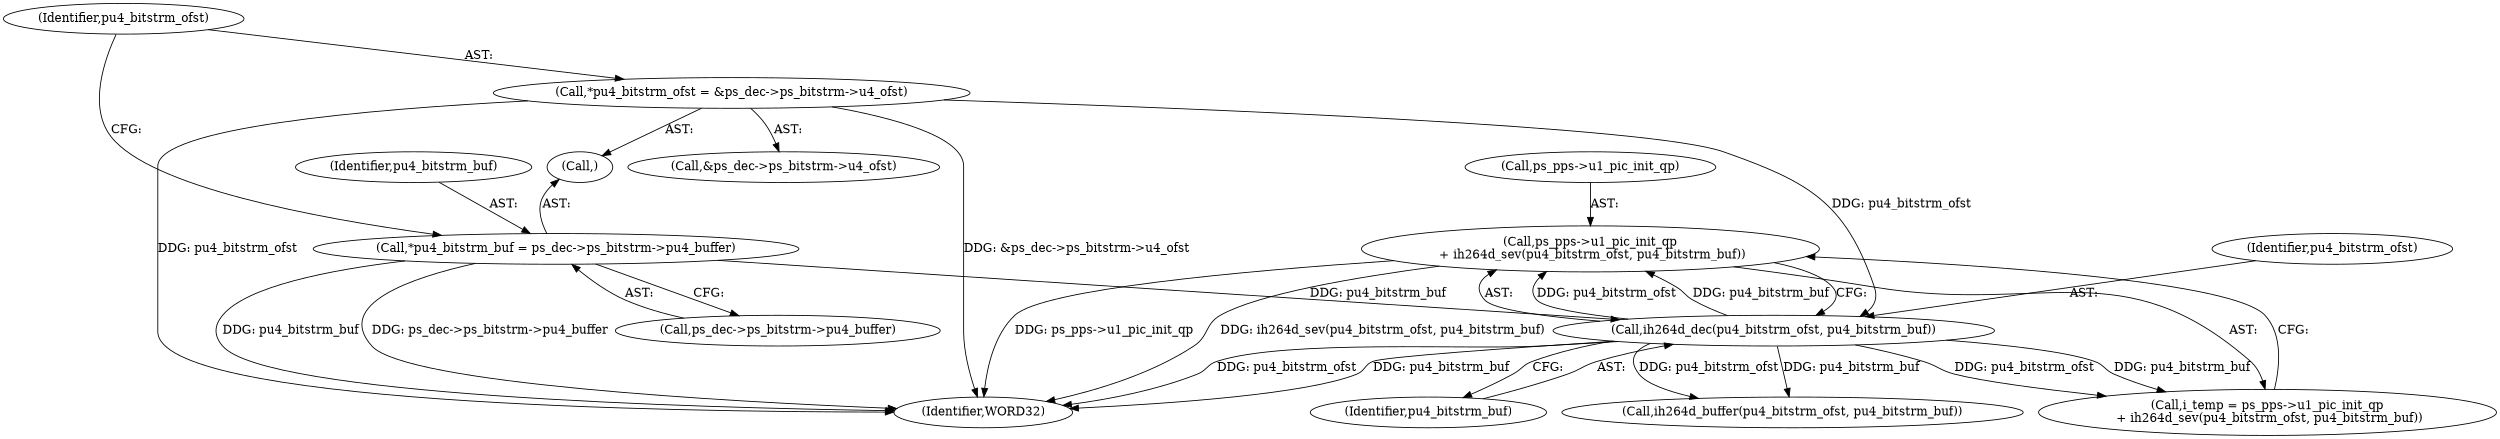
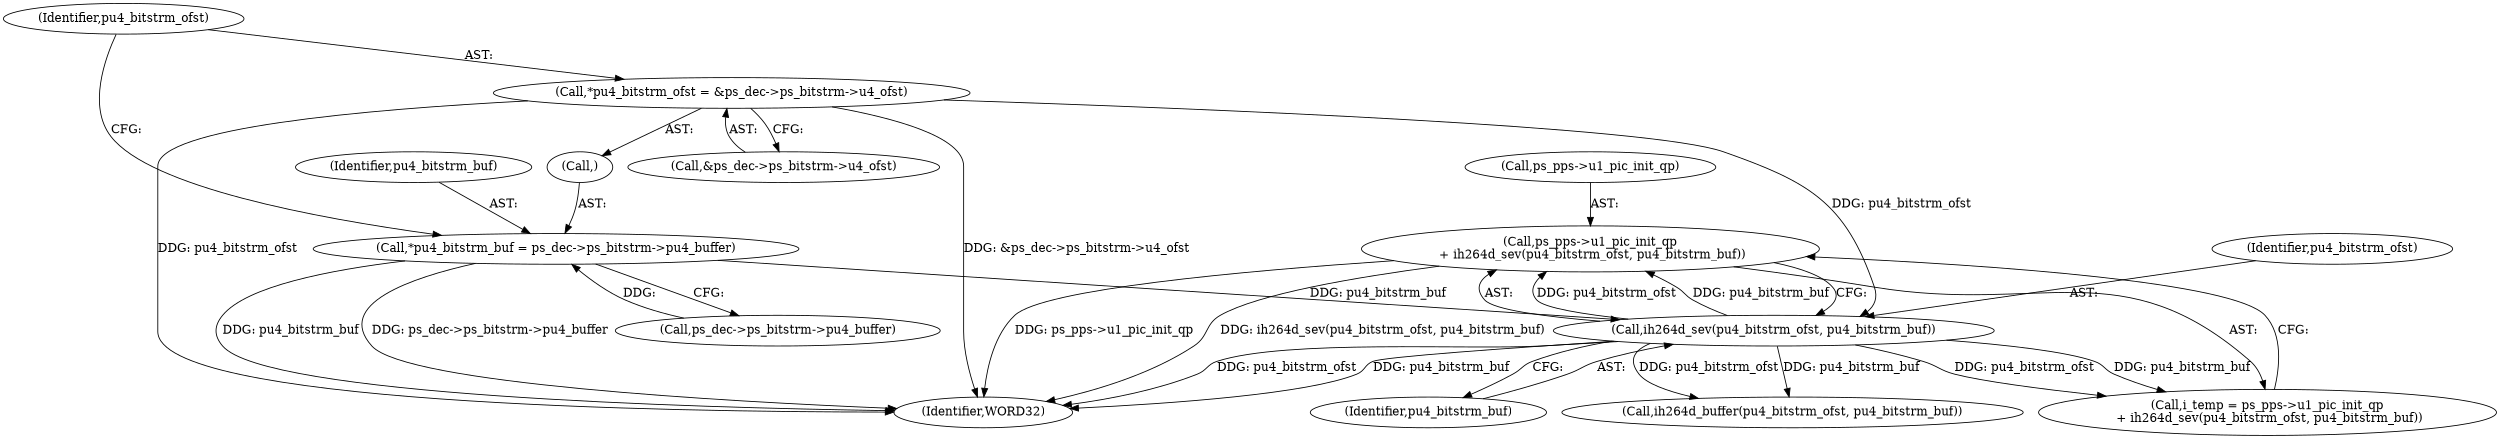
(790, 130) -> (790, 130)
none -> (730, 138)
(540, 208) -> (576, 205)
(641, 294) -> (641, 294)
(1774, 331) -> (1774, 331)
